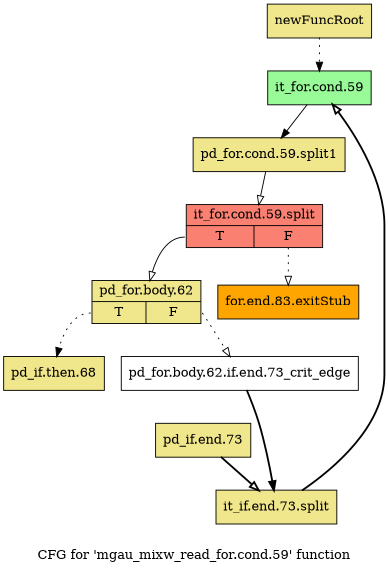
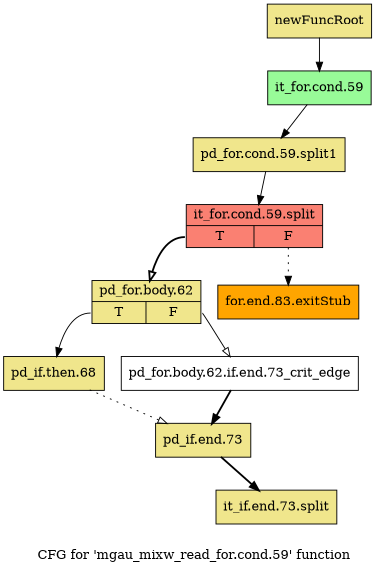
(319, 50) -> (319, 50)
(263, 184) -> (263, 184)
(163, 249) -> (163, 249)
(288, 262) -> (288, 262)
(384, 311) -> none
(70, 325) -> (70, 325)
(214, 331) -> (214, 331)
none -> (124, 405)
(262, 435) -> (224, 403)
(236, 471) -> (236, 471)
